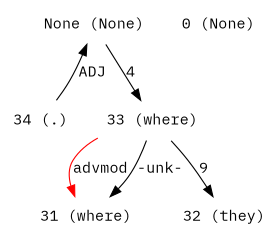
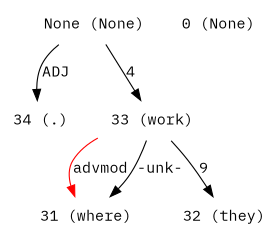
(71, 78) -> (42, 64)
(153, 121) -> (153, 121)
